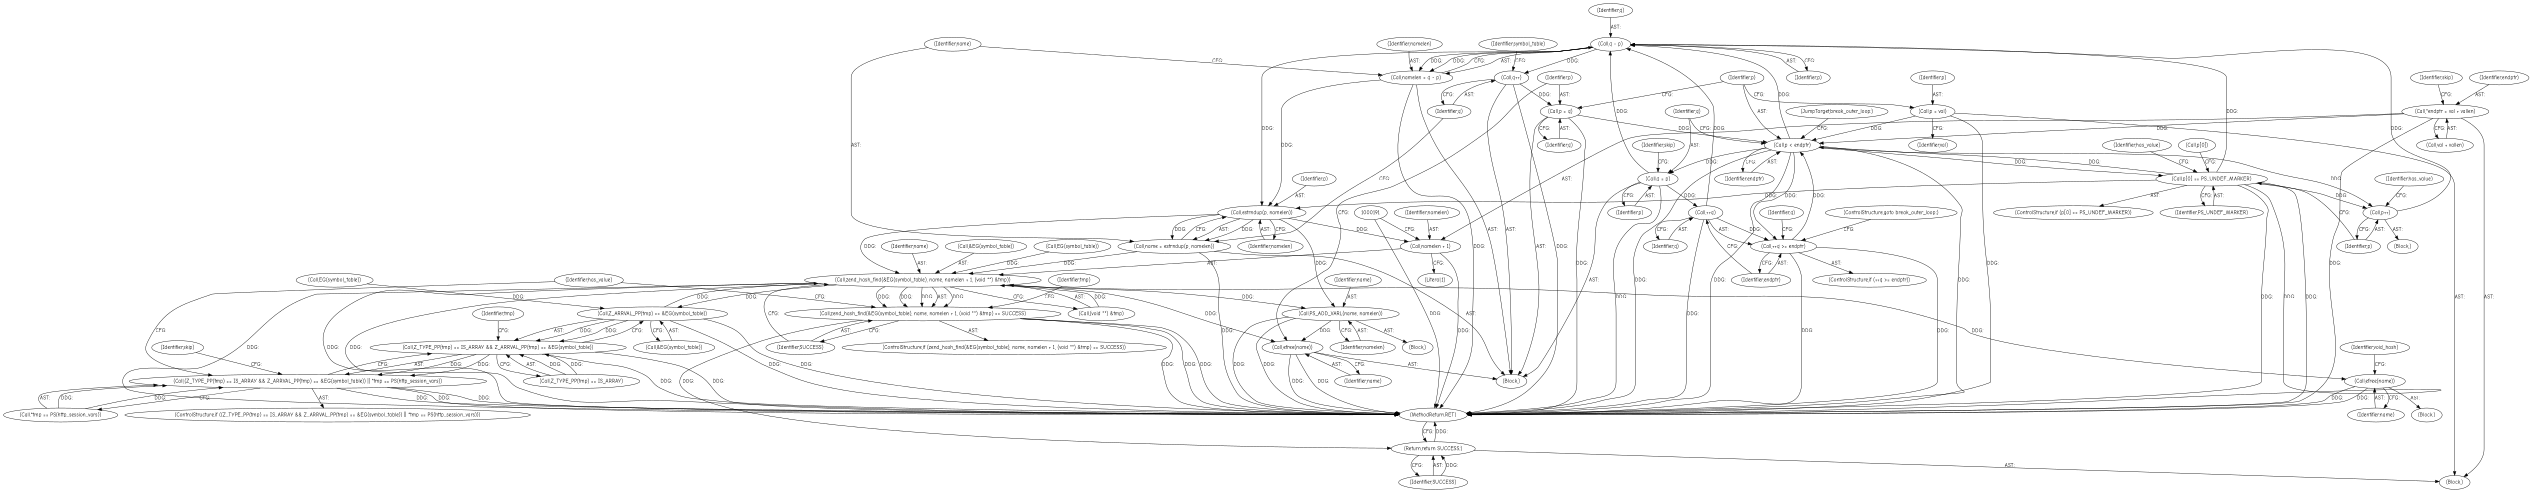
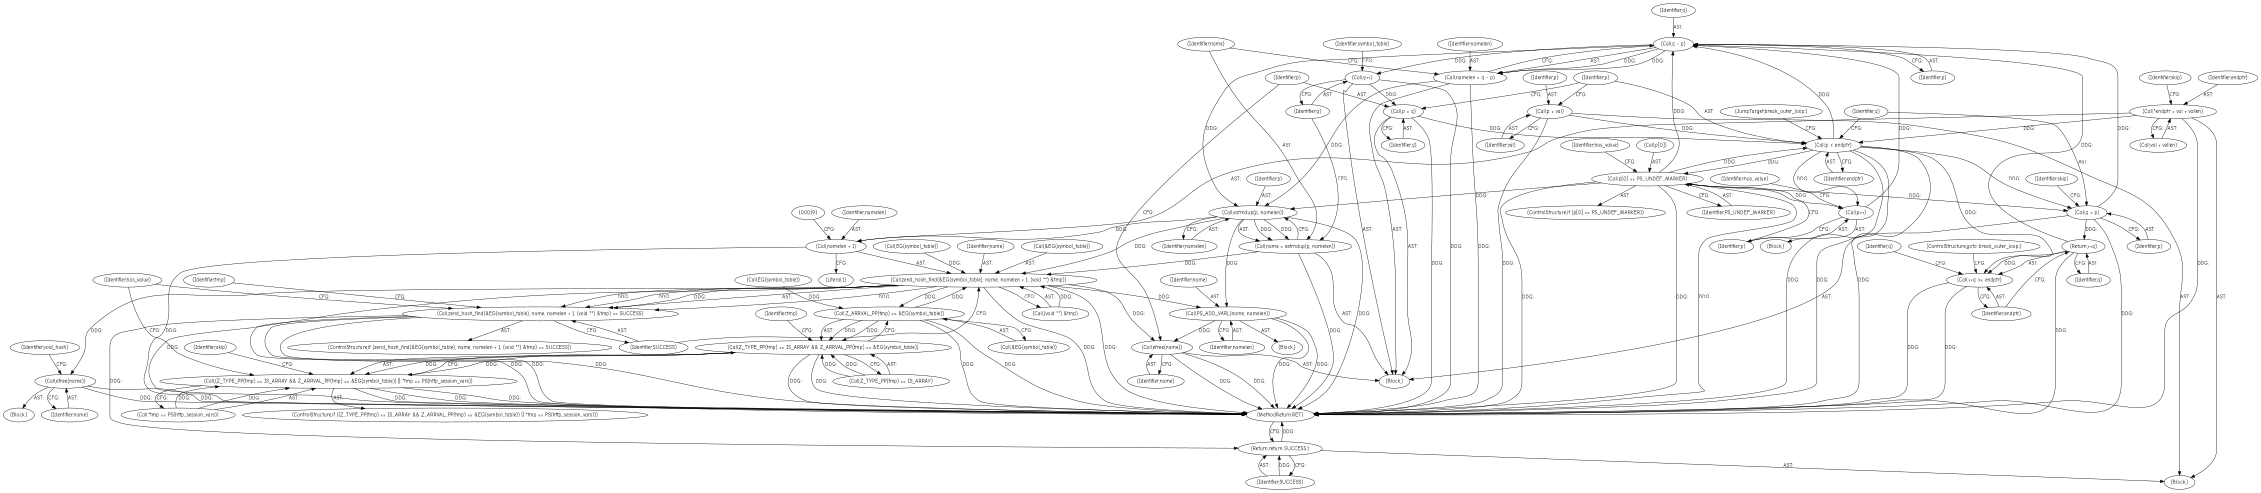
none -> (1511, 124)
(2211, 162) -> (1658, 162)
none -> (1875, 196)
(1813, 199) -> none
(1706, 213) -> (2083, 246)
(1869, 280) -> none
(1423, 307) -> (1360, 297)
